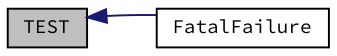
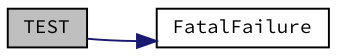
(131, 15) -> (112, 40)
